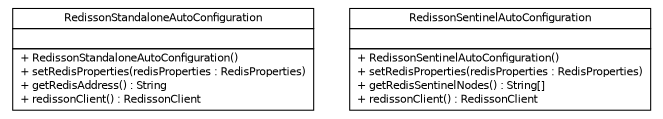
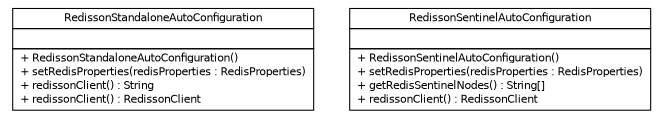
(94, 86) -> (87, 86)
